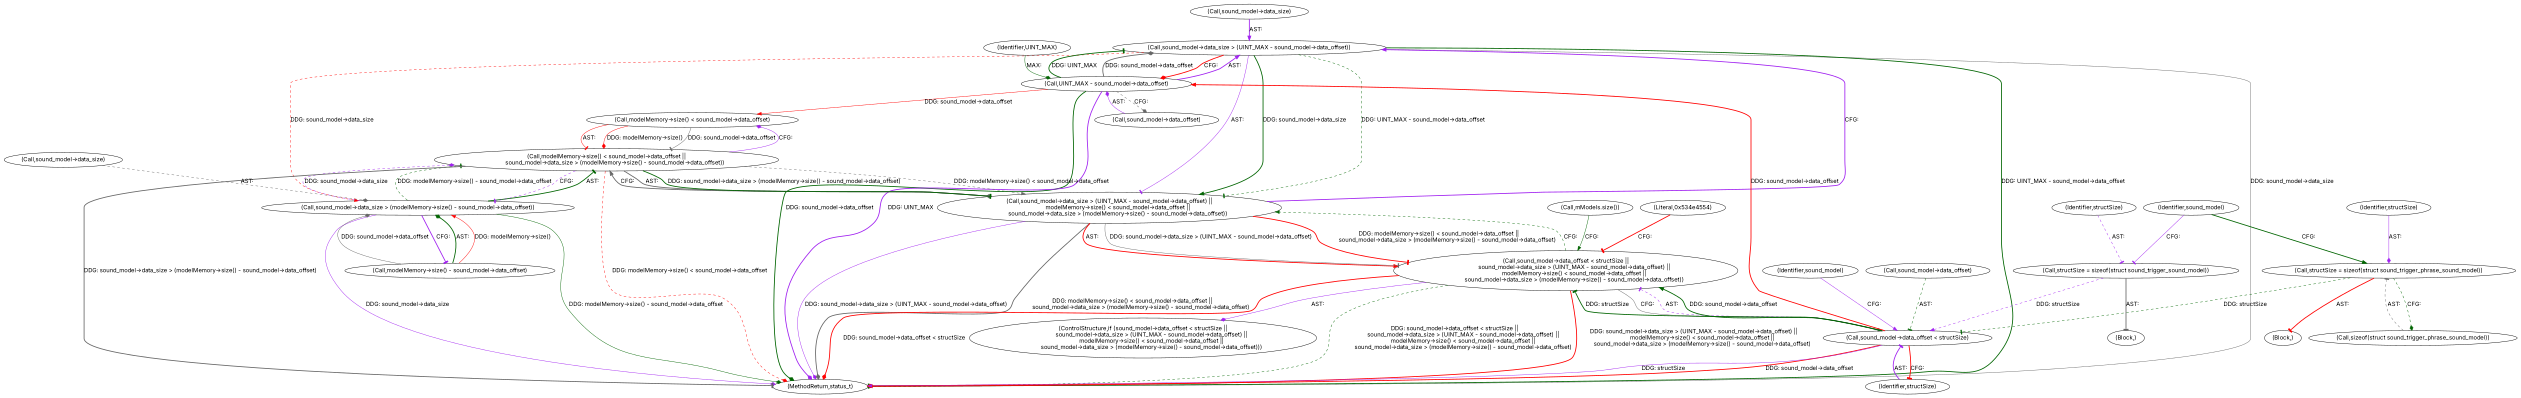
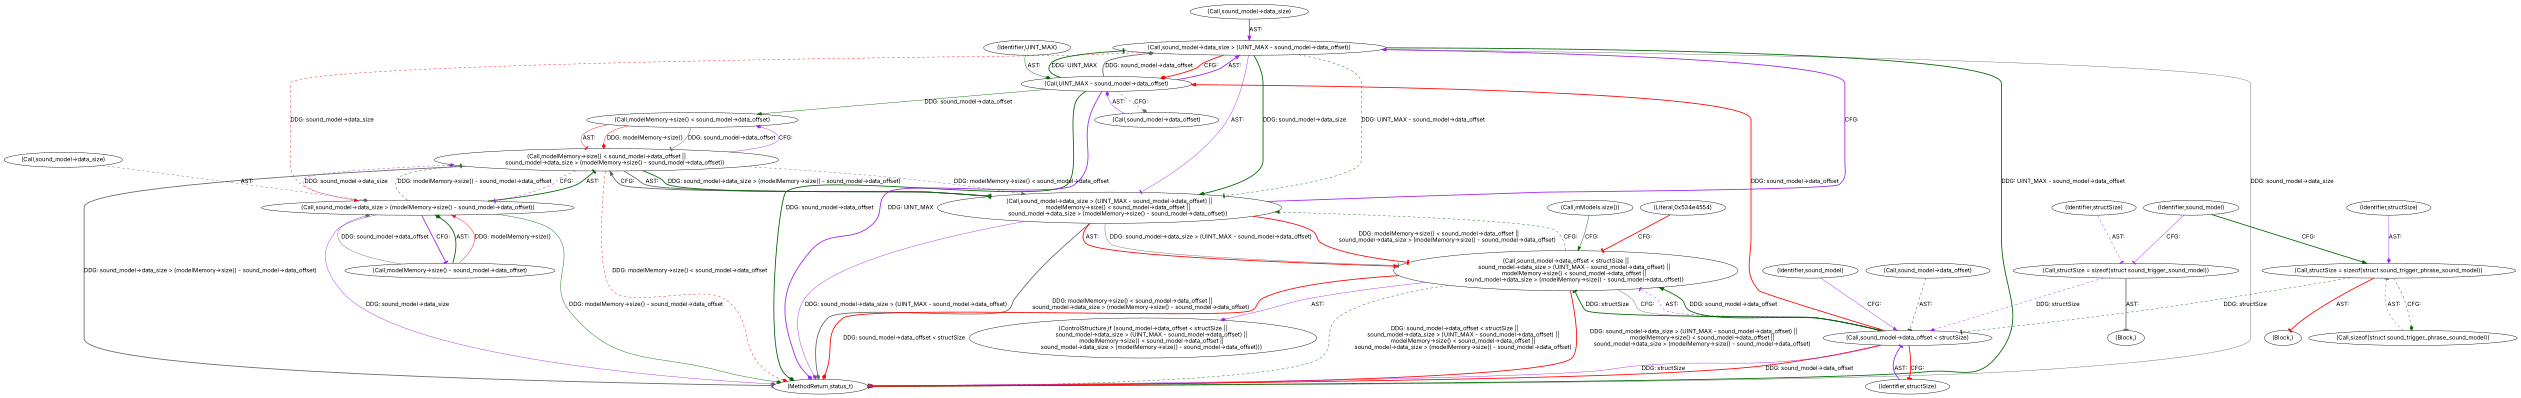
(1035, 66) -> (1035, 66)
(905, 102) -> (905, 102)
